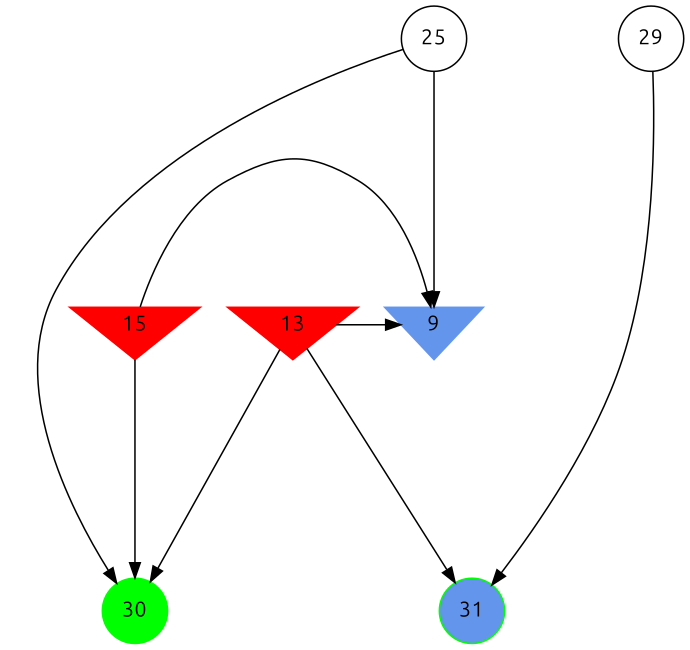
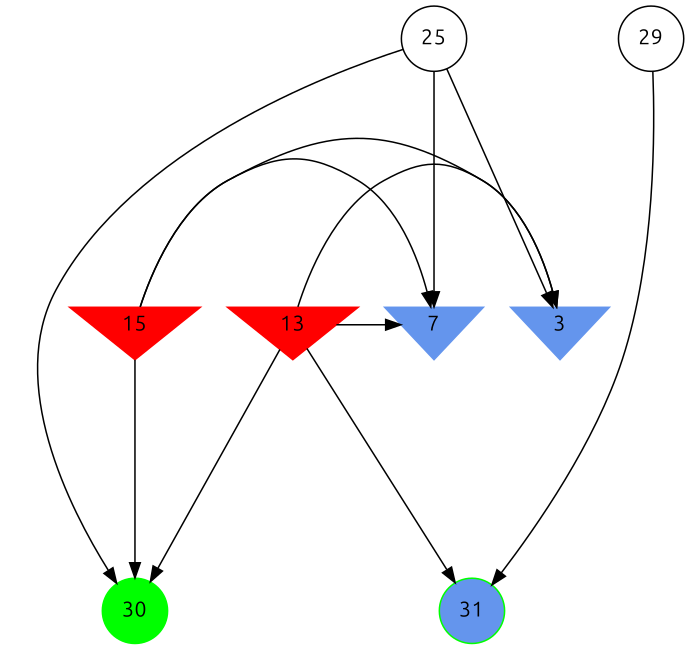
(434, 325) -> (434, 325)
none -> (560, 325)
